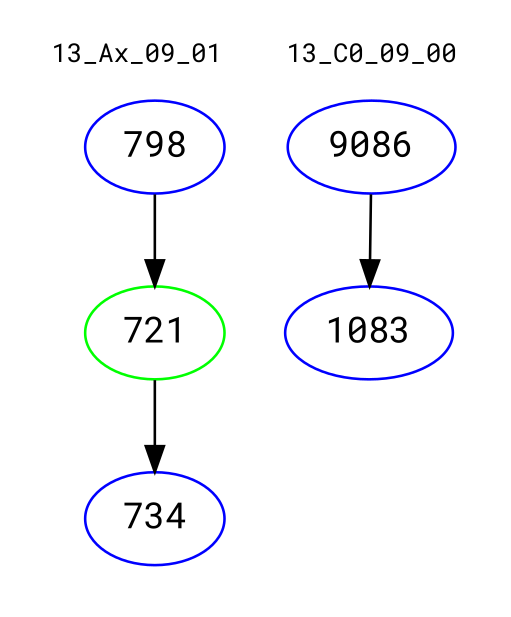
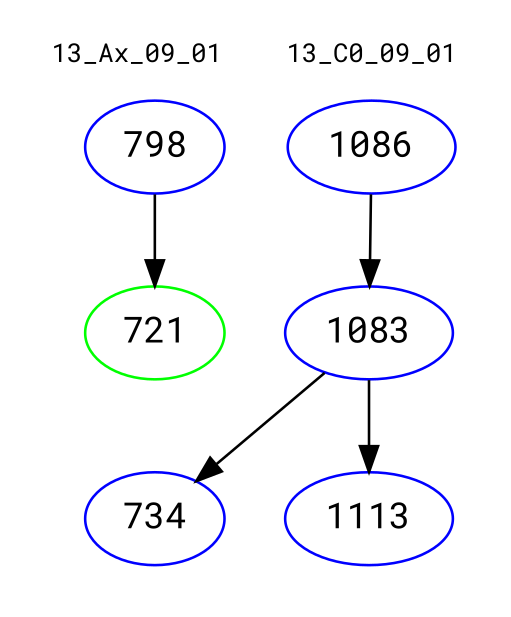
(373, 55) -> (373, 55)
(372, 147) -> (372, 147)
(155, 413) -> (281, 409)
none -> (369, 519)
